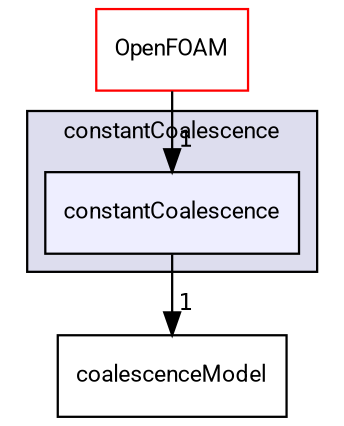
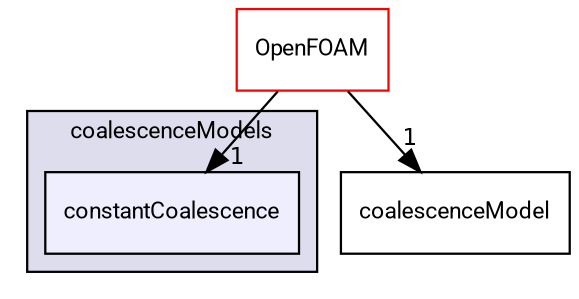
(172, 133) -> (172, 133)
(172, 286) -> (377, 123)
